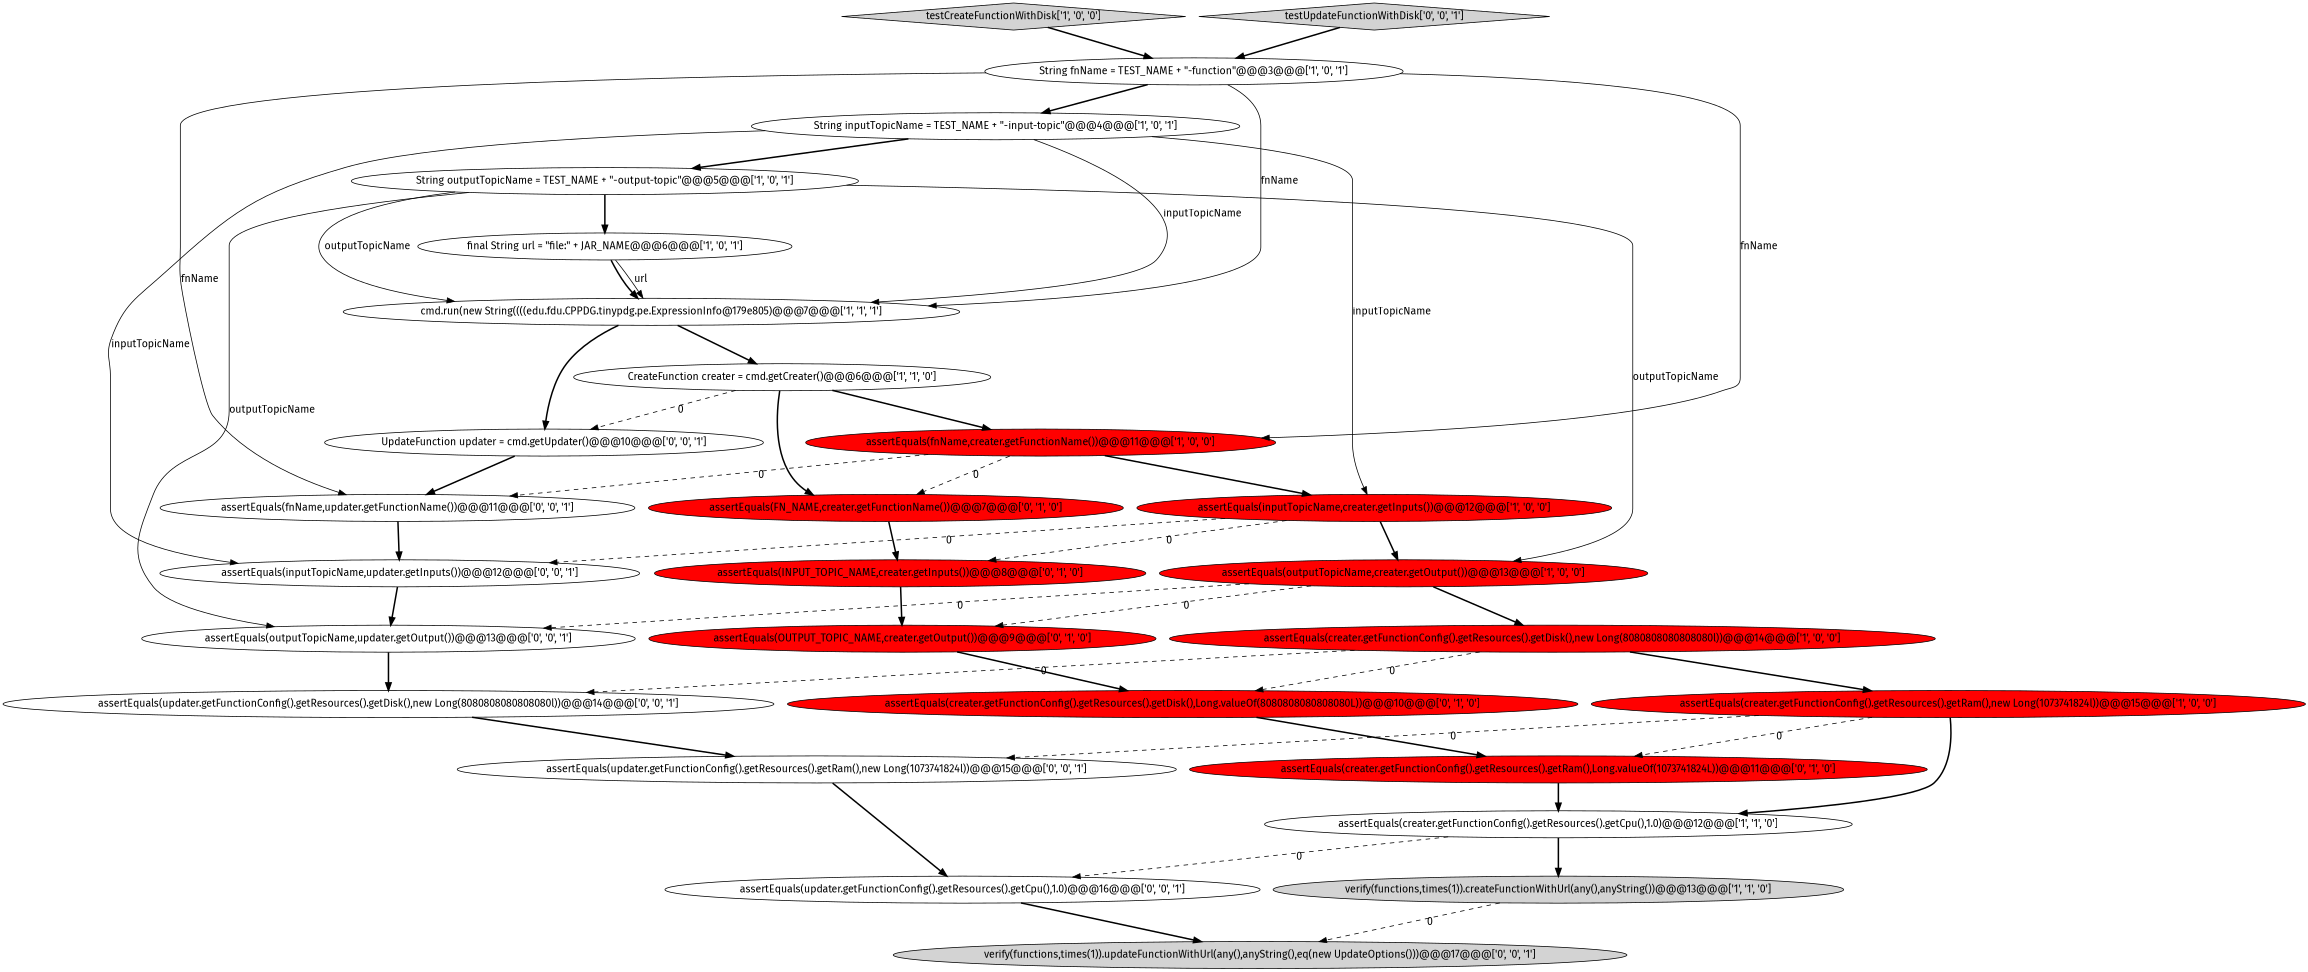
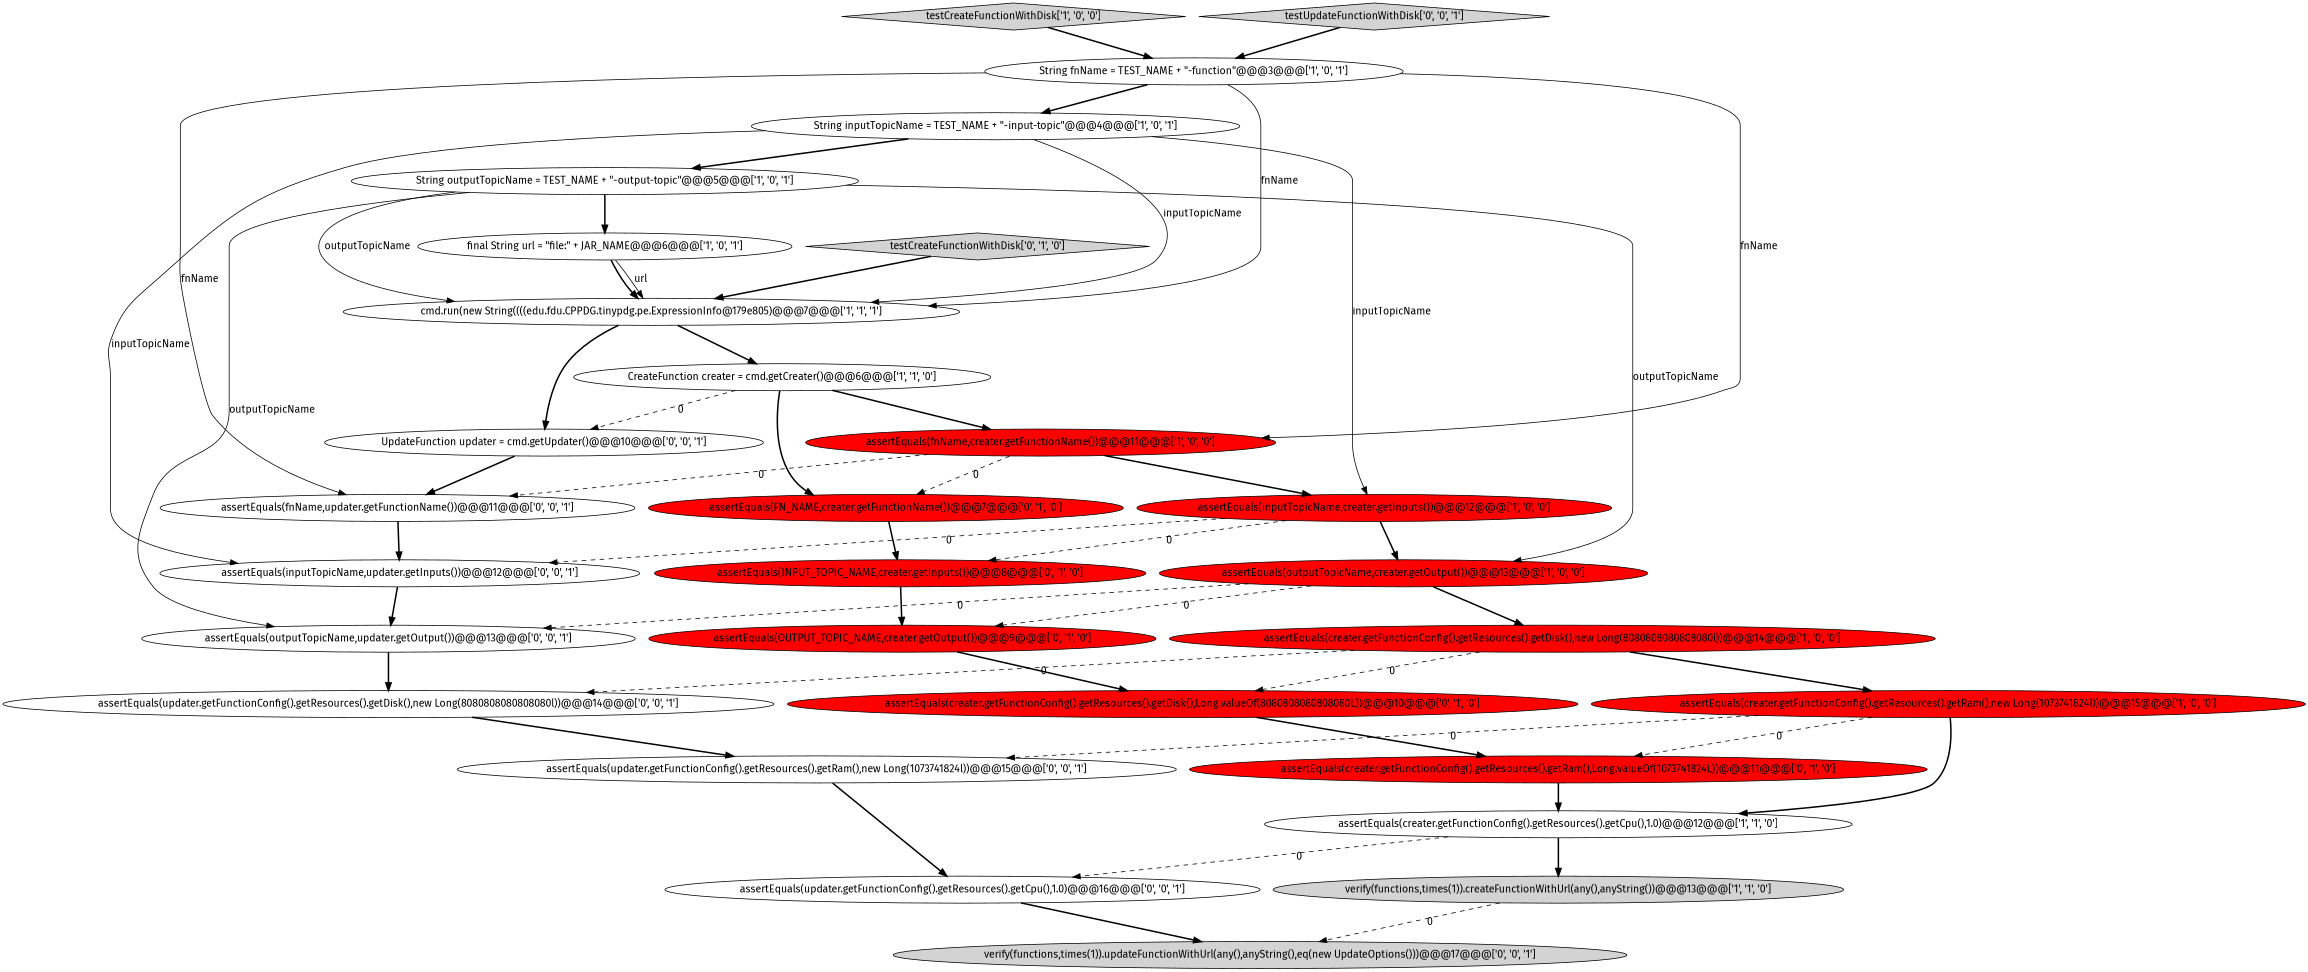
none -> (978, 246)
